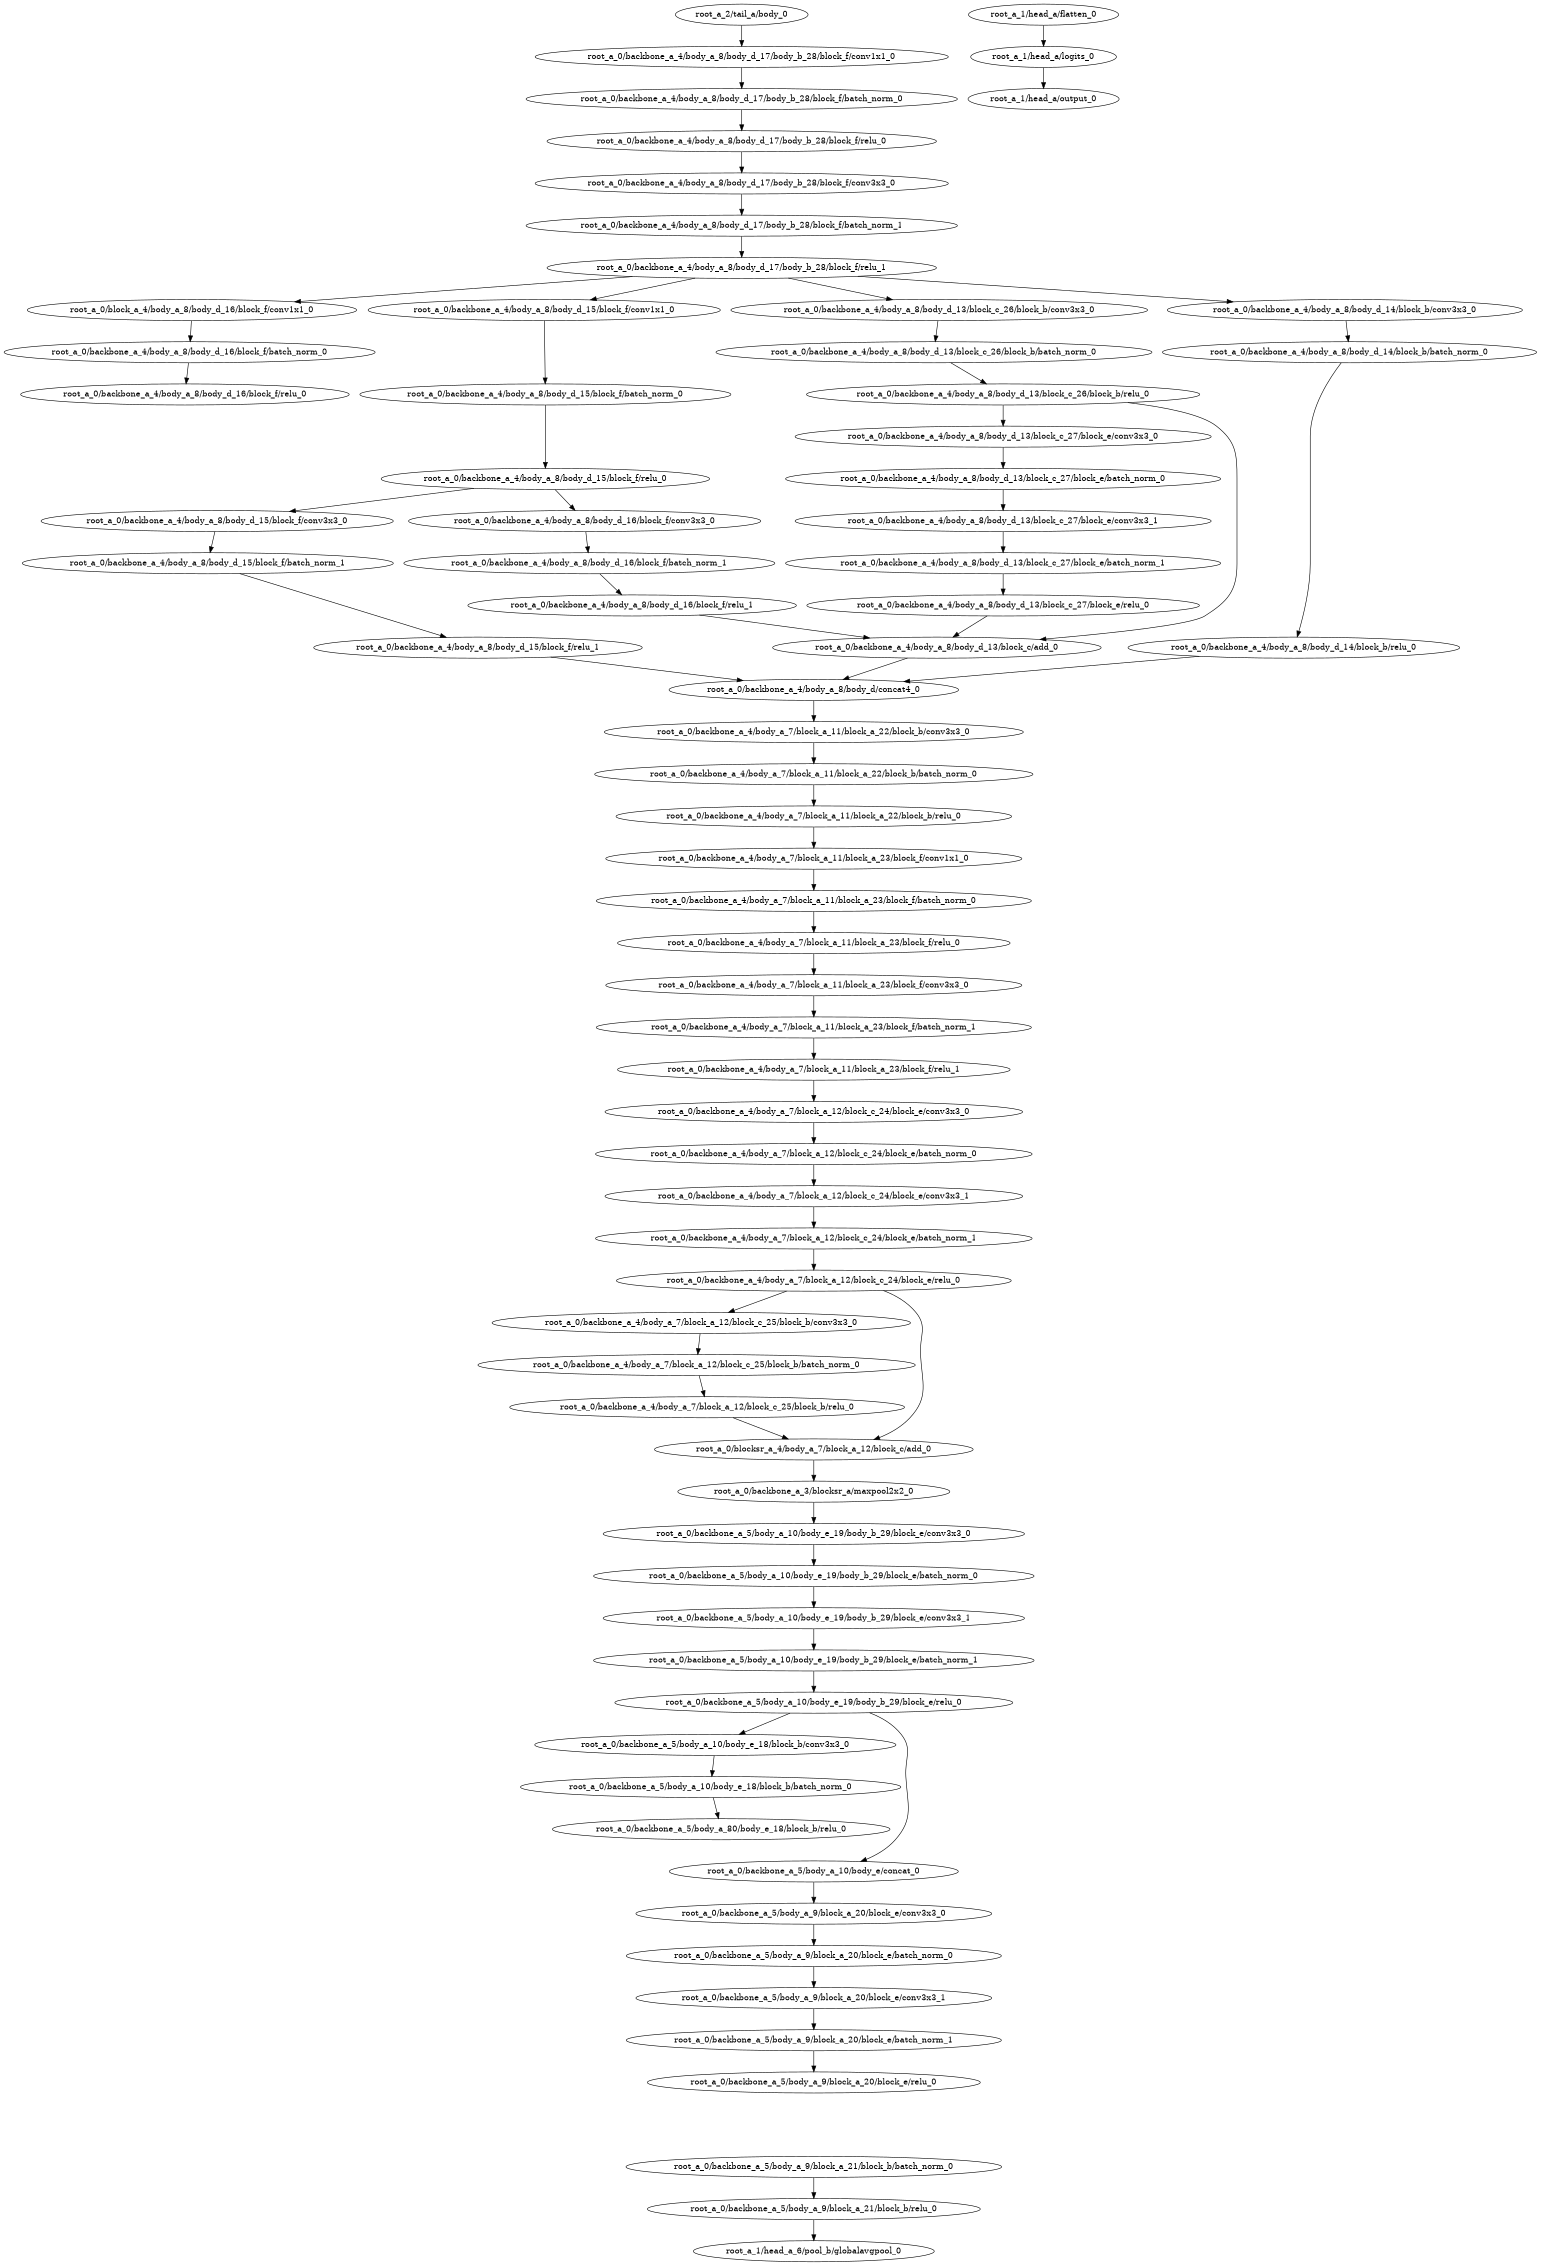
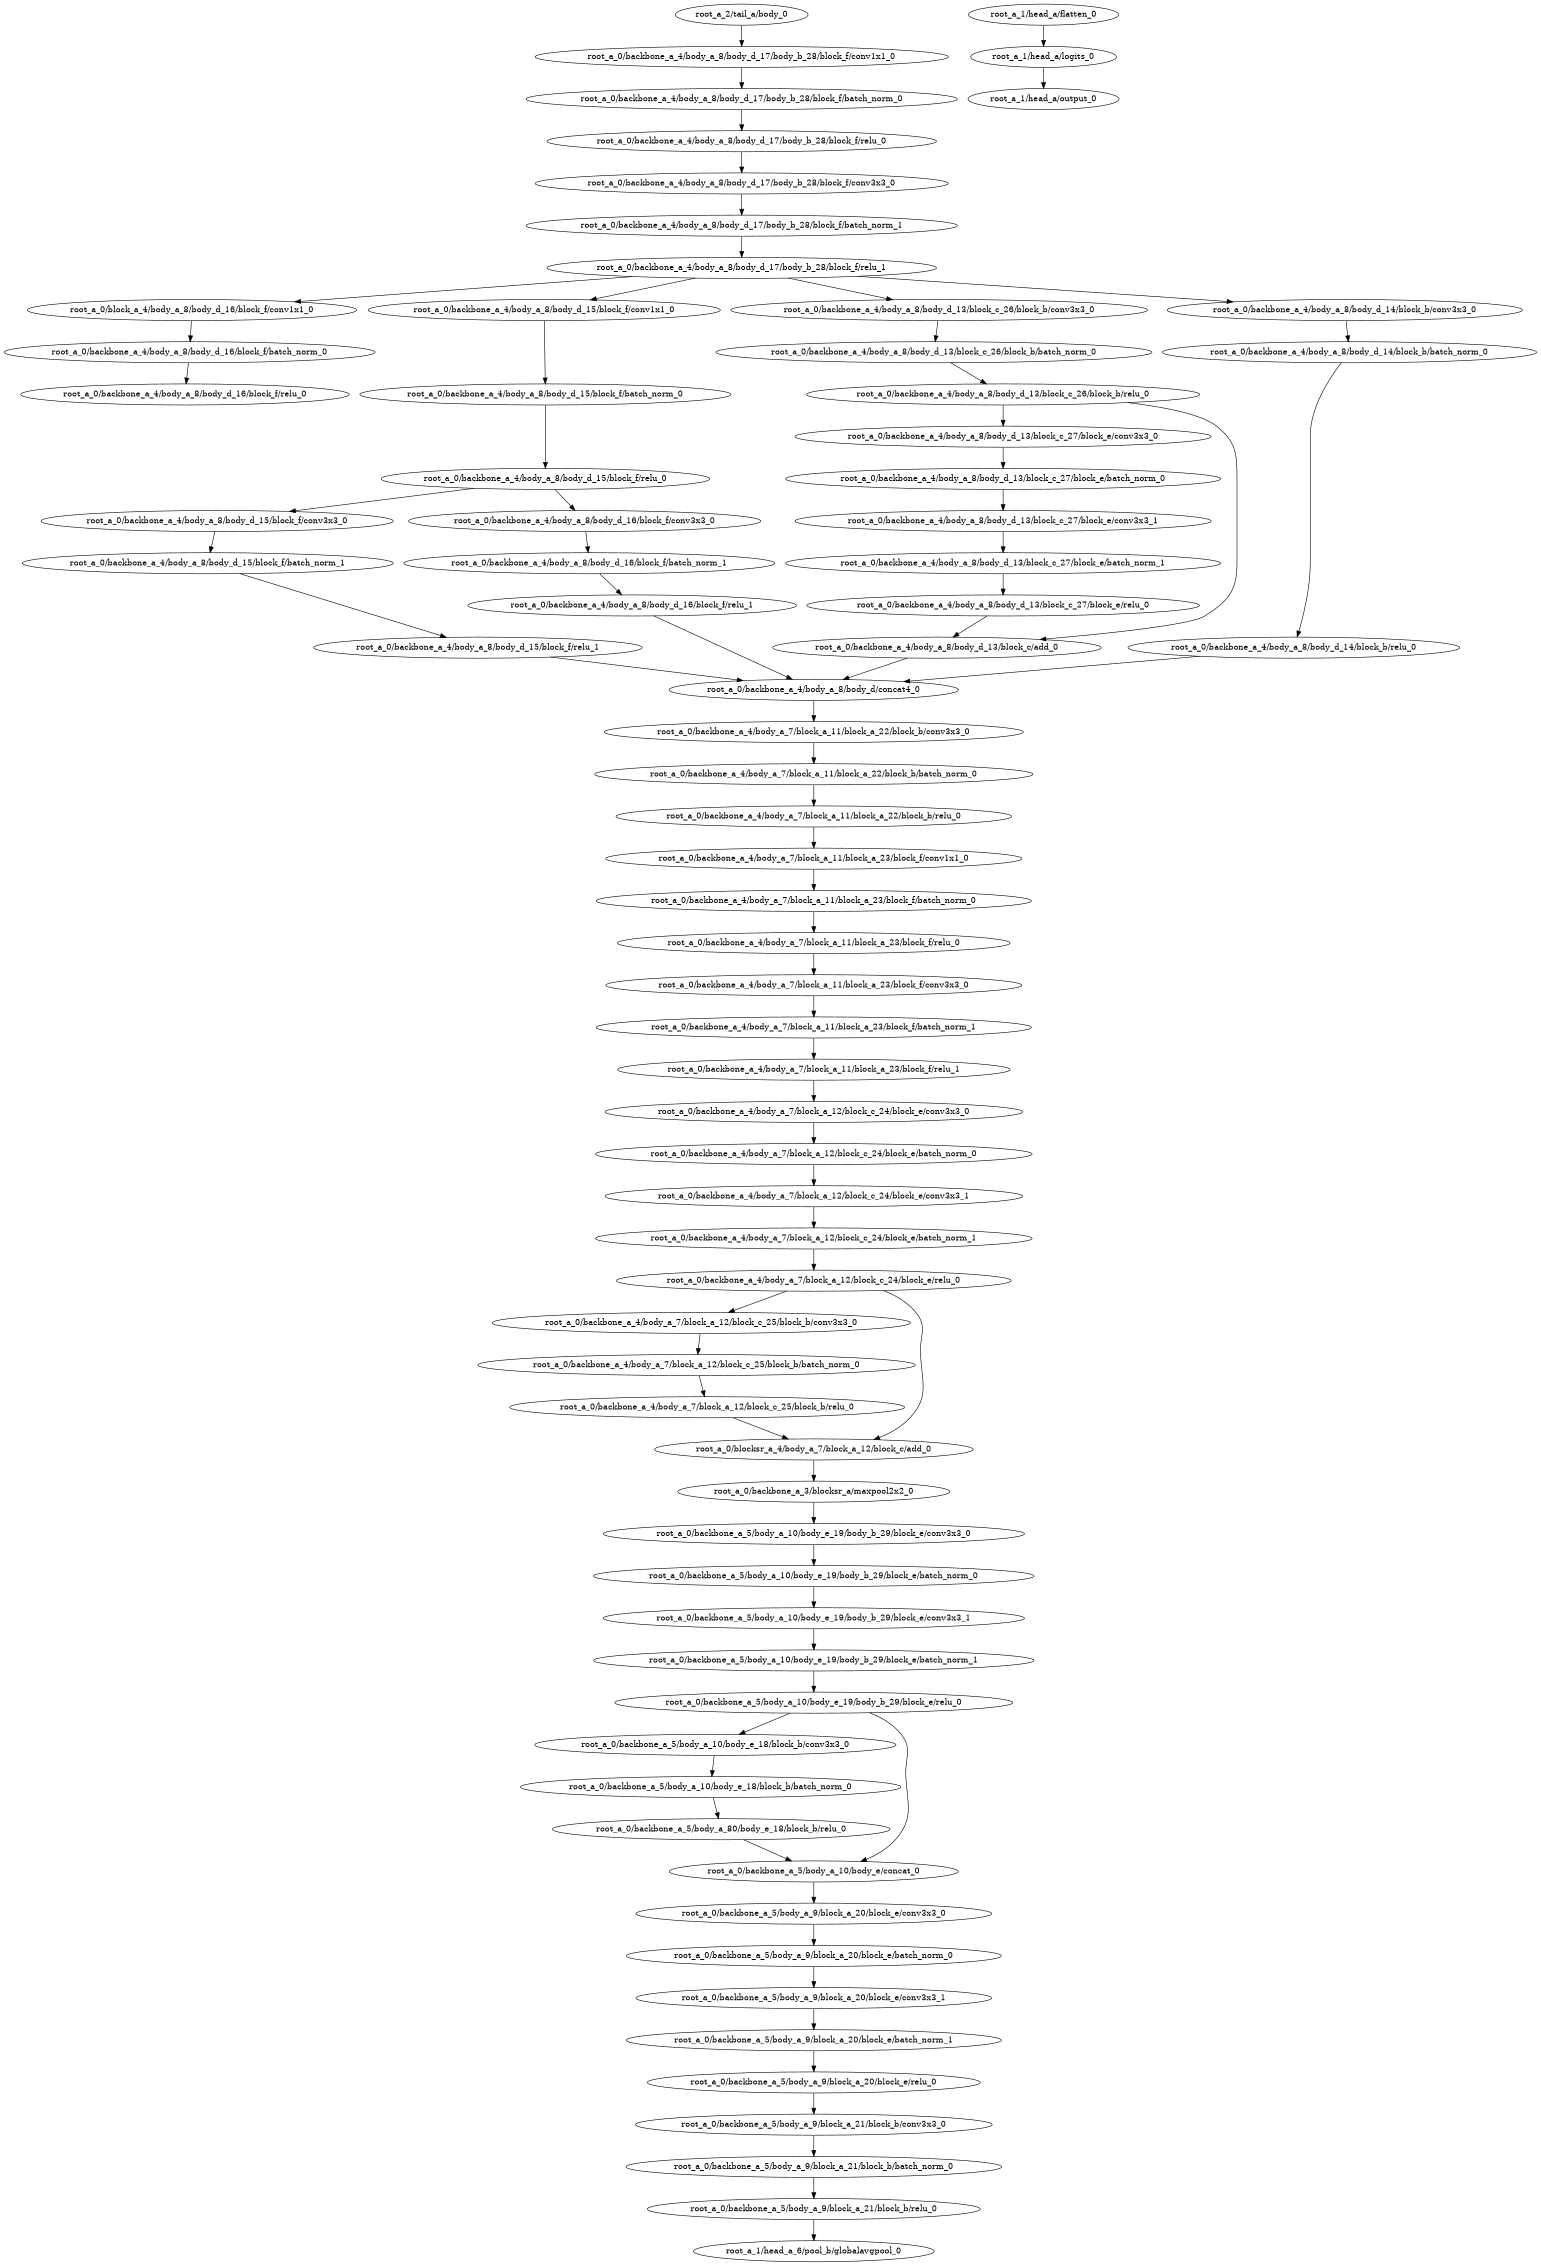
(782, 626) -> (720, 646)
none -> (765, 1849)
none -> (814, 2125)
